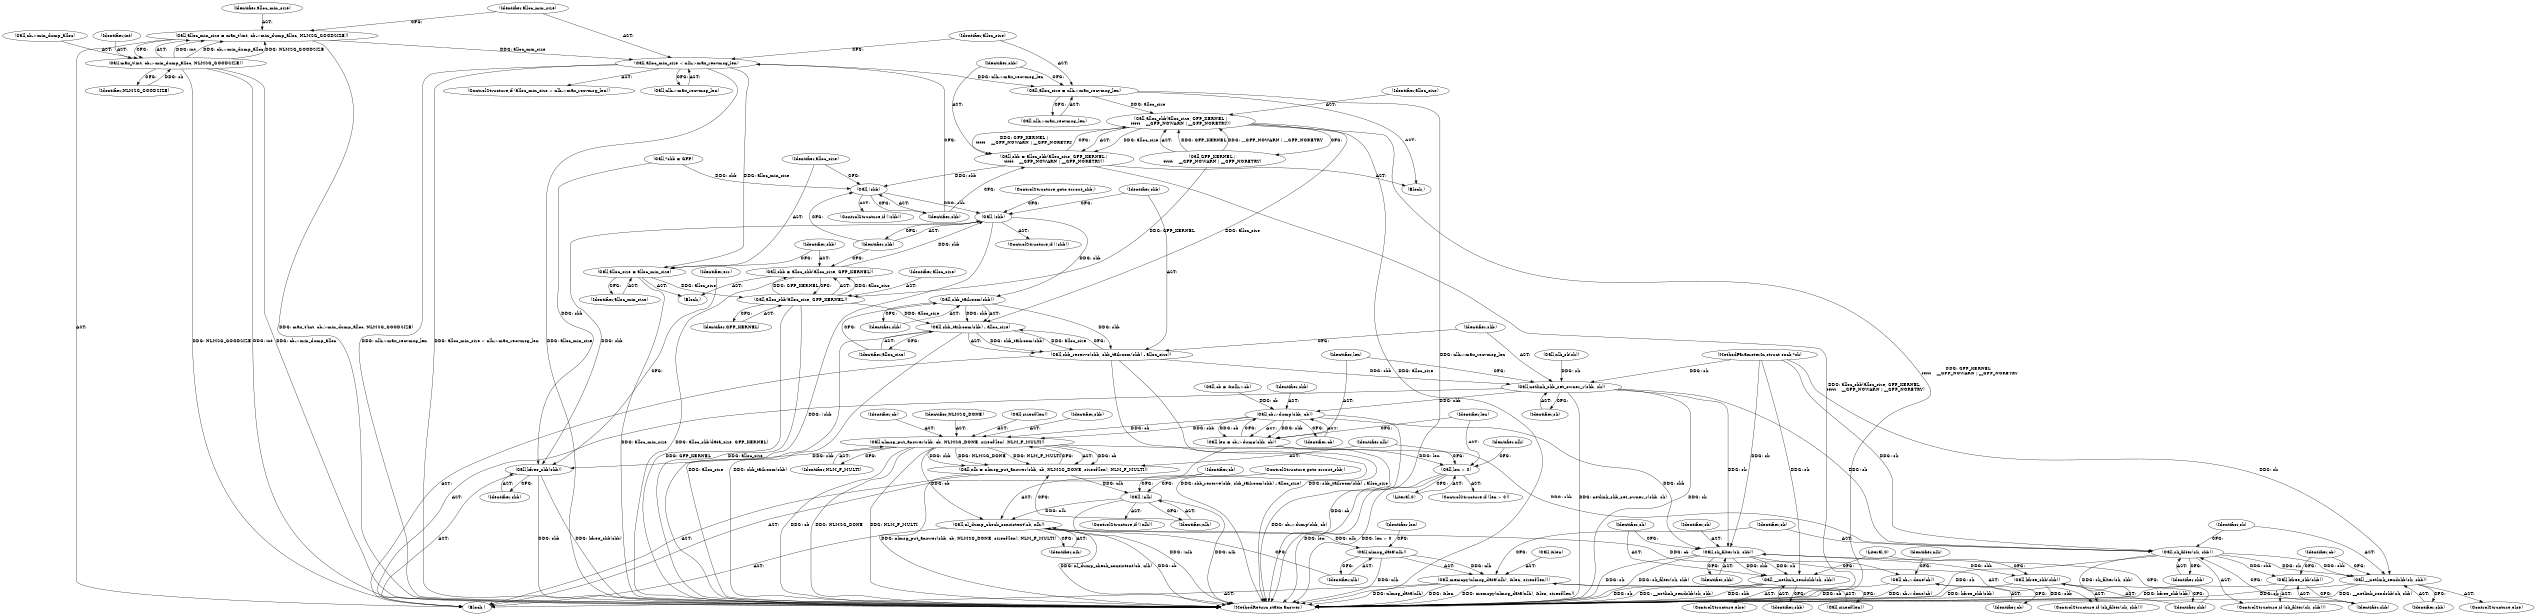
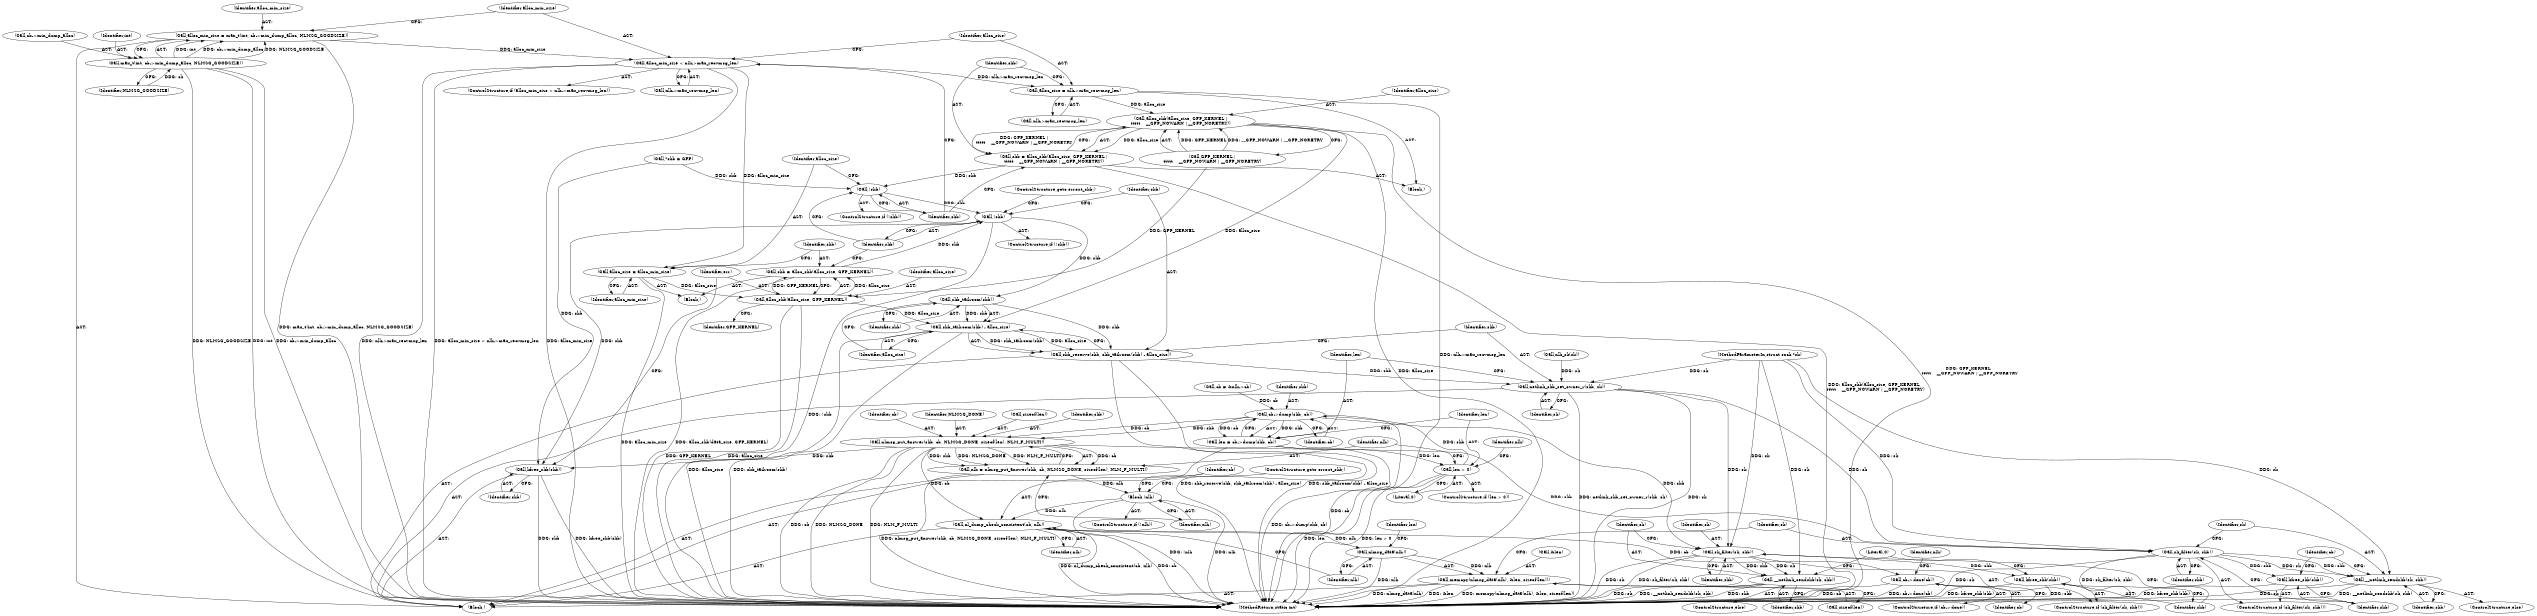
(760, 313) -> (752, 286)
(1420, 401) -> (1415, 428)
(832, 470) -> none
(1141, 497) -> (1141, 497)
(1268, 608) -> (1268, 608)
none -> (1929, 608)
